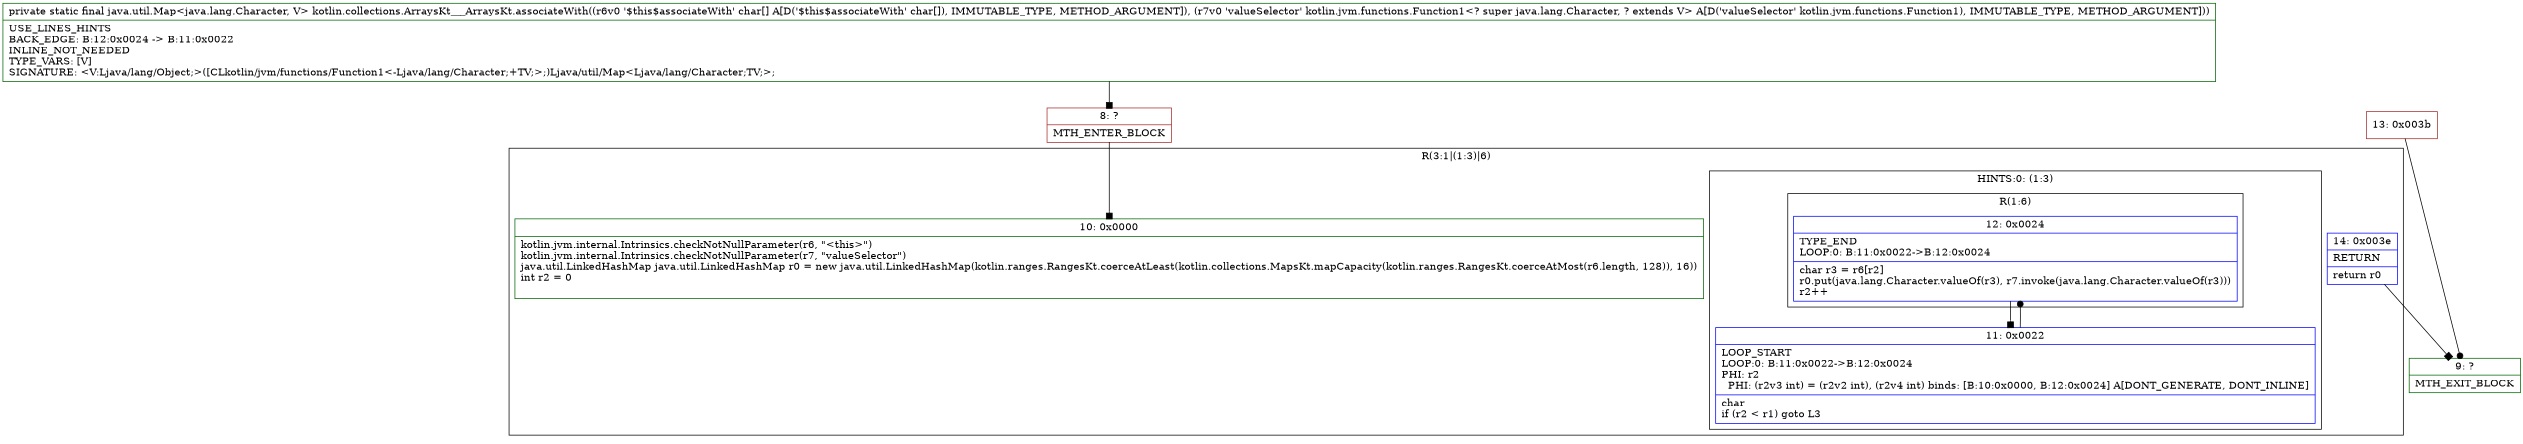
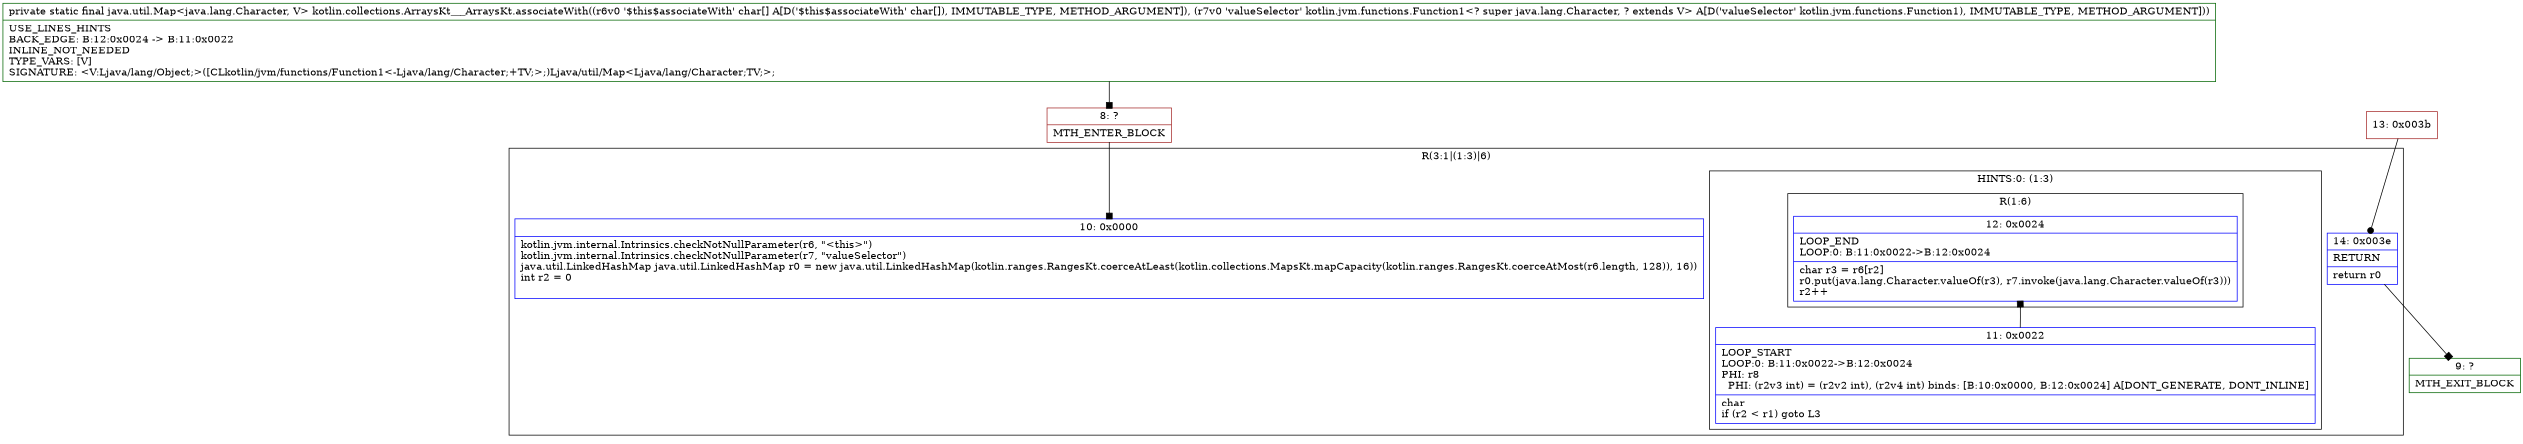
(1828, 242) -> (1829, 242)
(2432, 246) -> (2385, 183)
(1109, 259) -> (1109, 259)
(2010, 312) -> none
(2020, 317) -> (2020, 317)
(1742, 375) -> (1742, 375)
